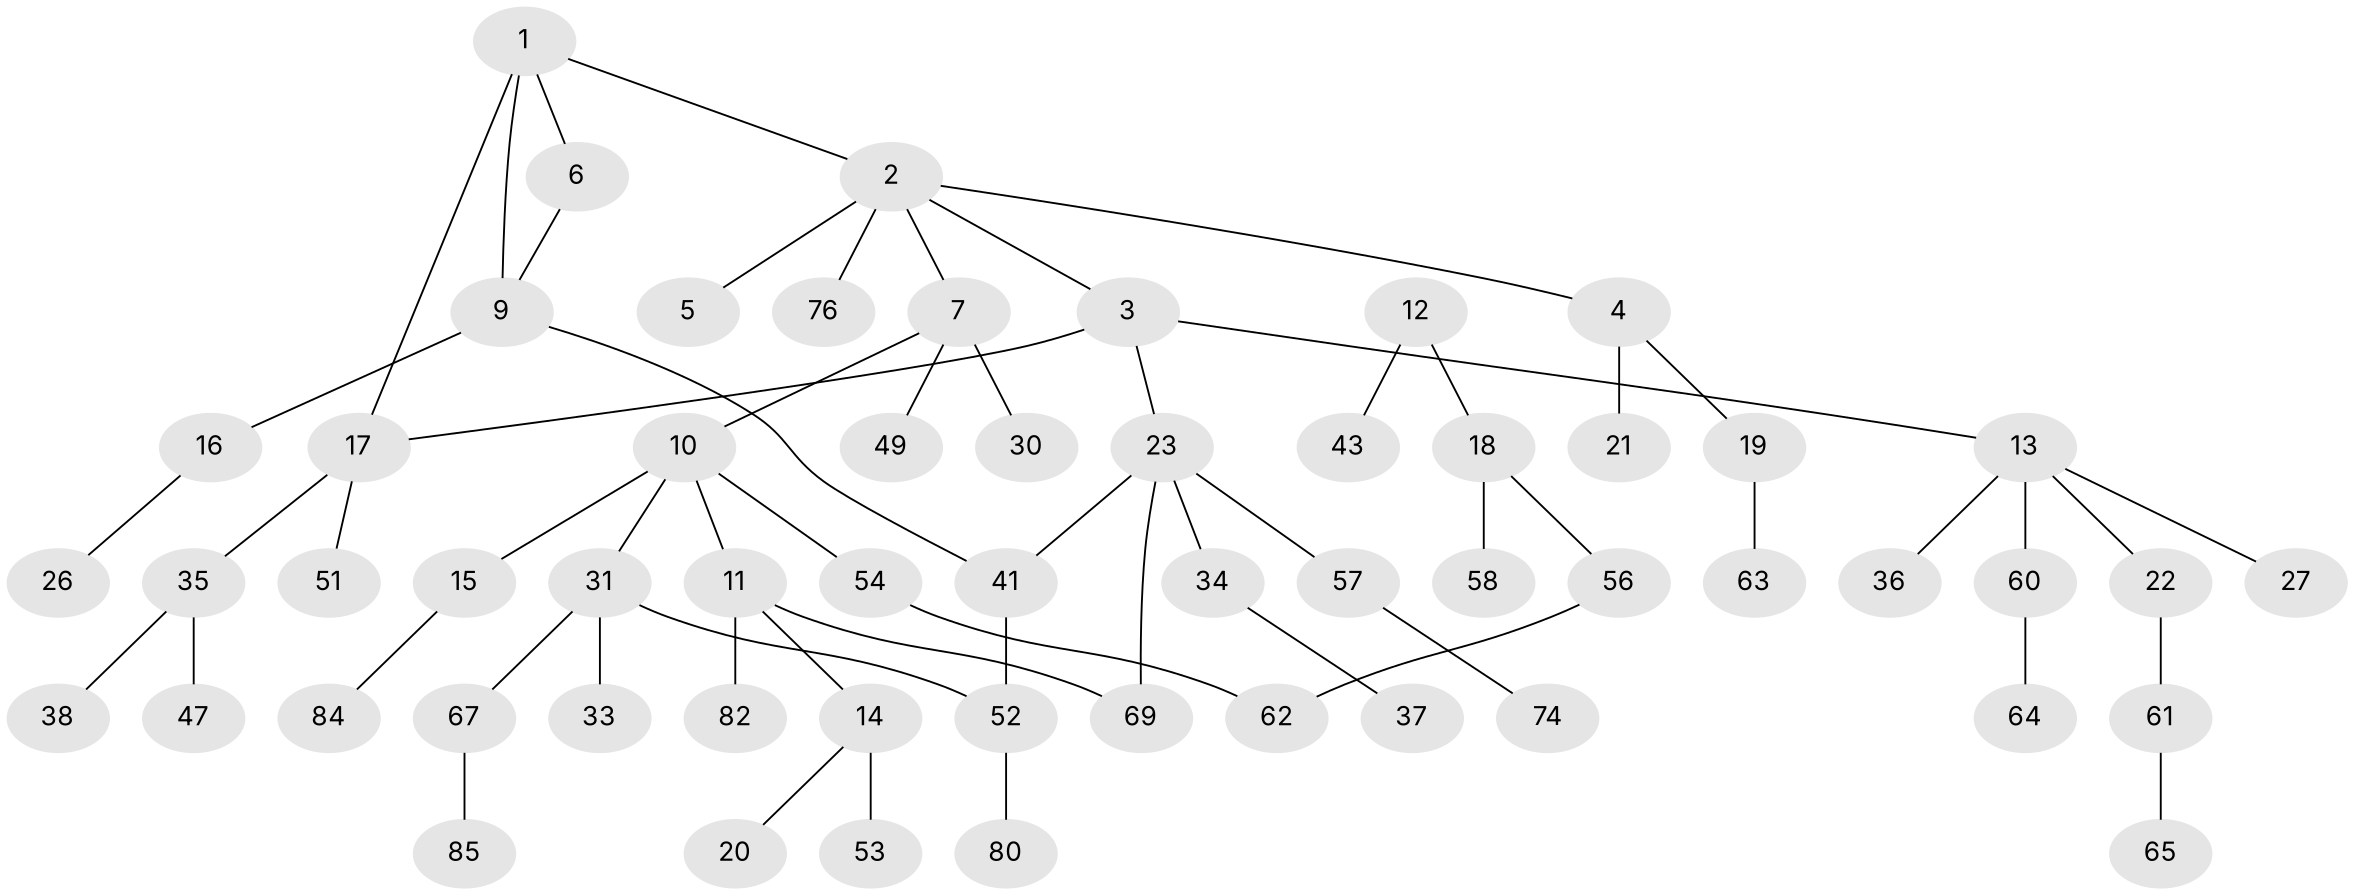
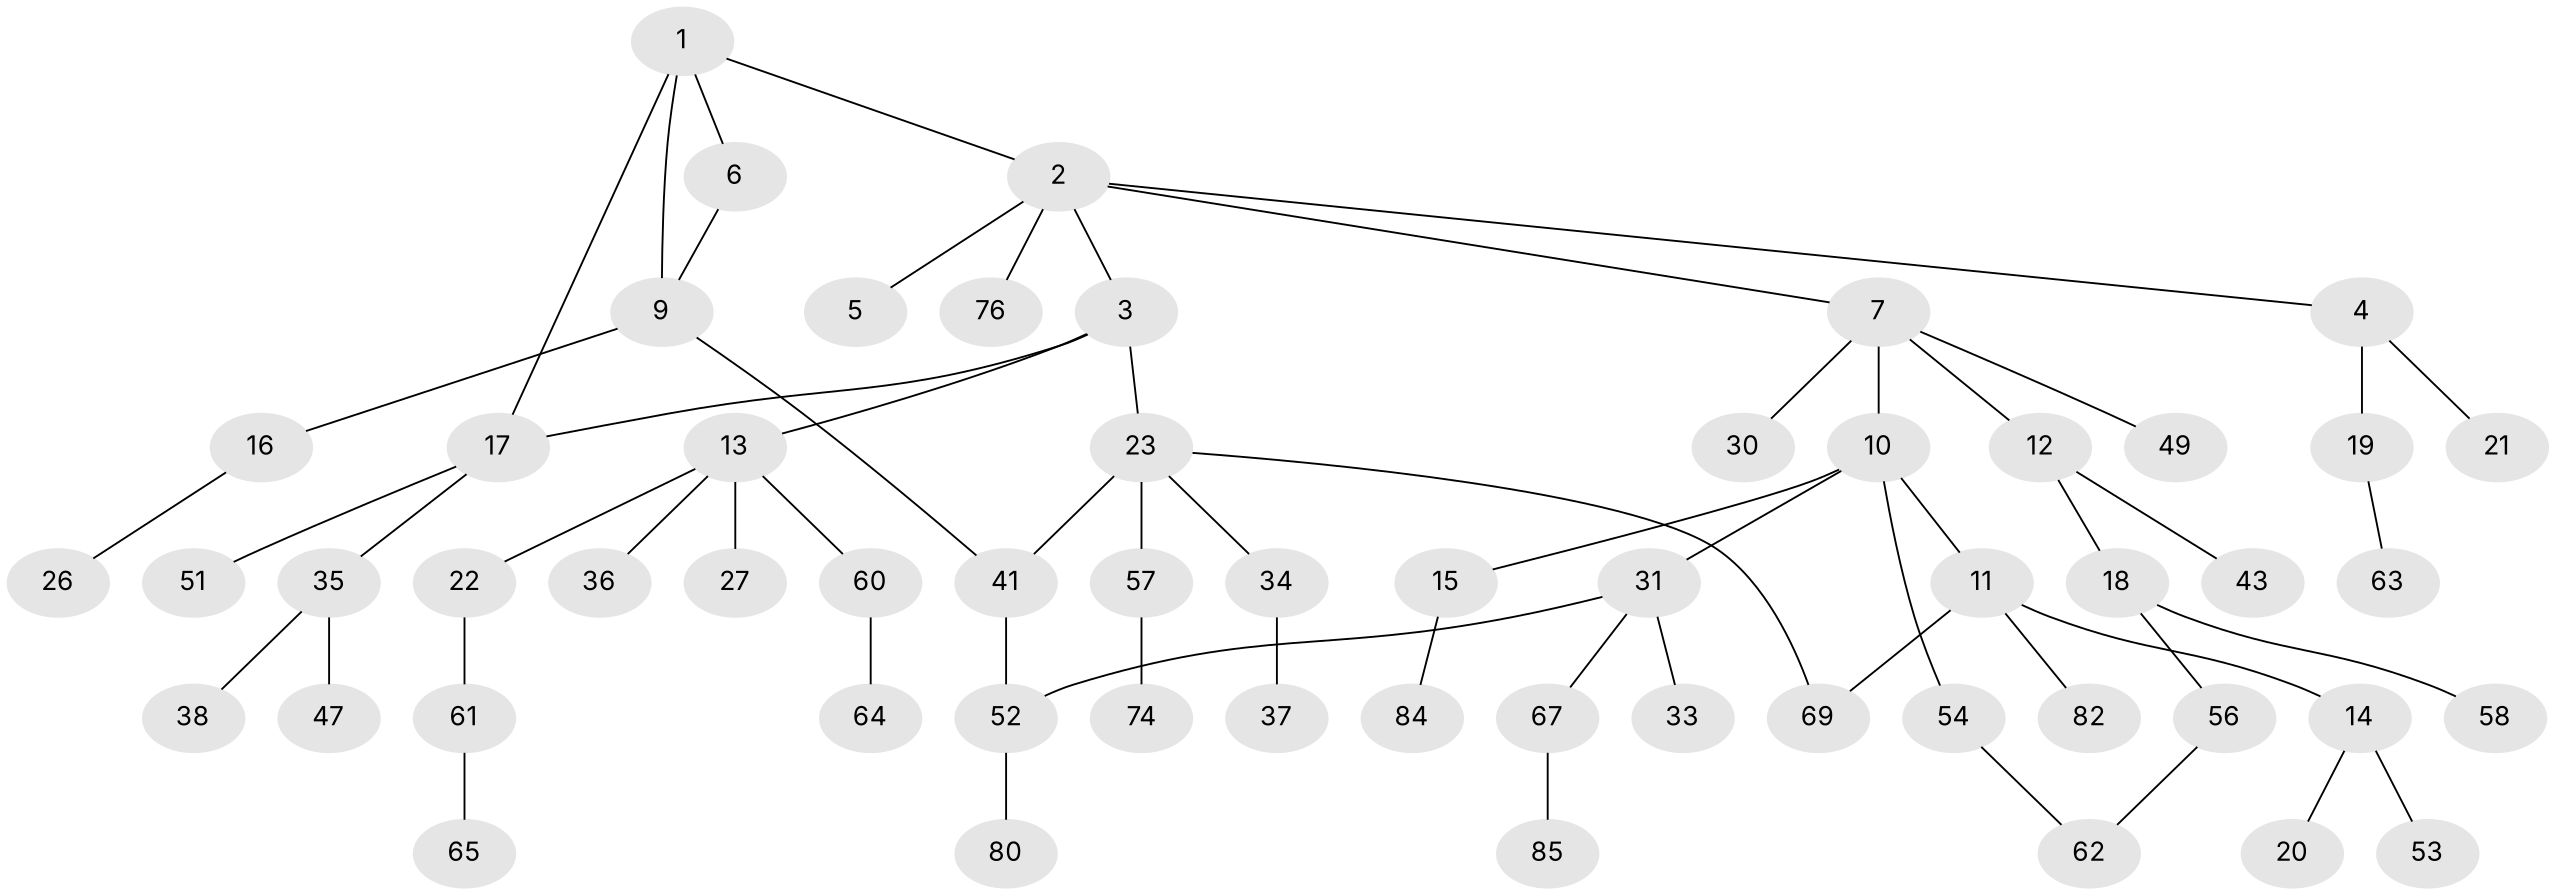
none -> (1960, 380)
